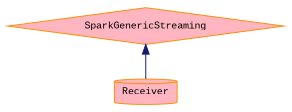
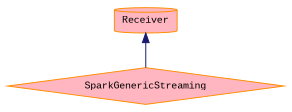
(146, 67) -> (146, 55)
